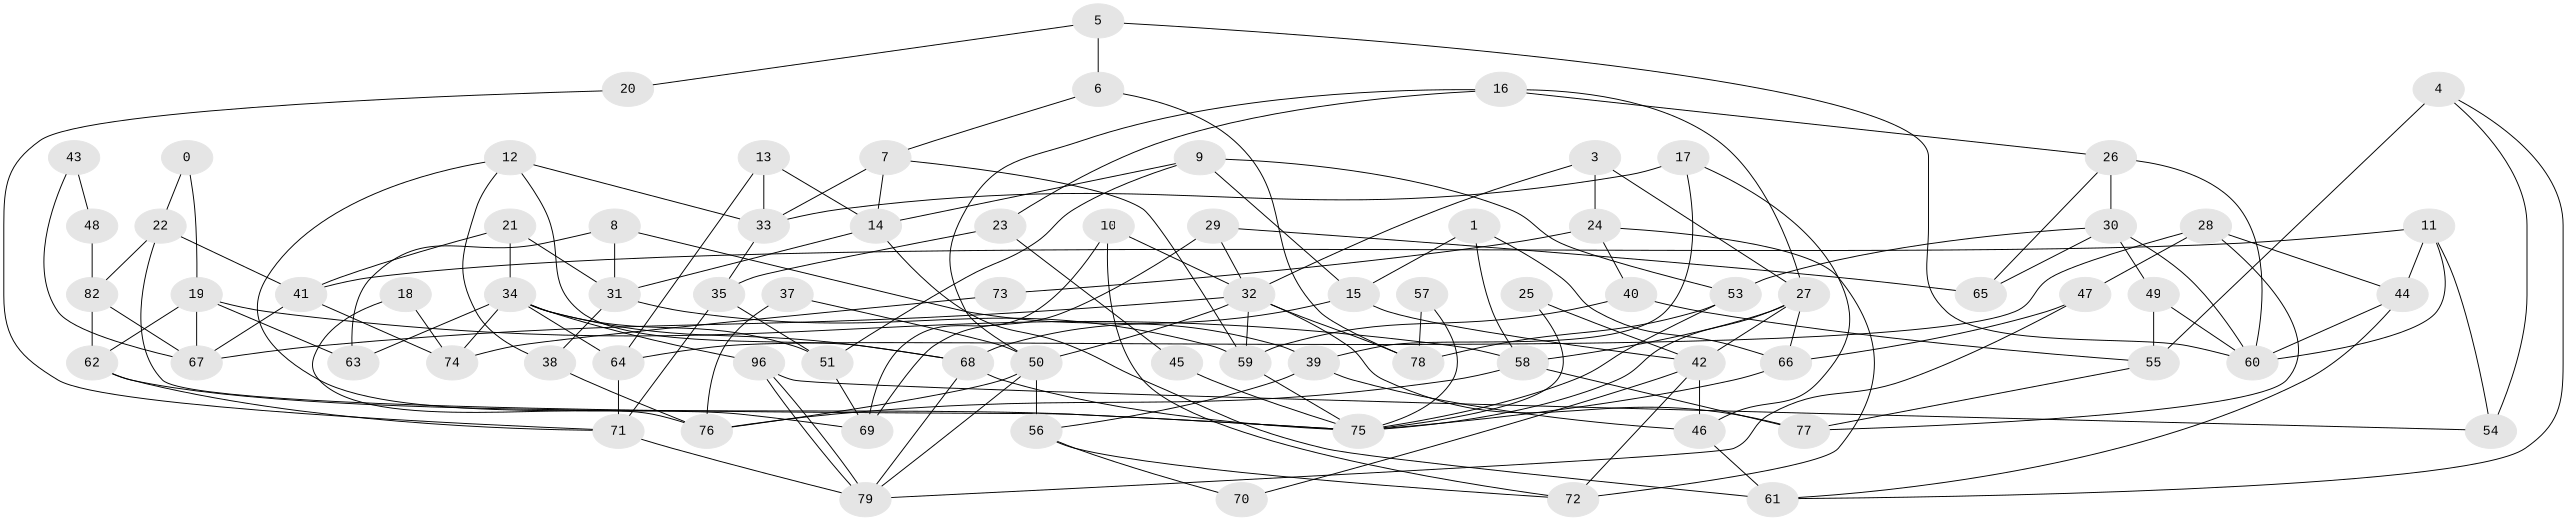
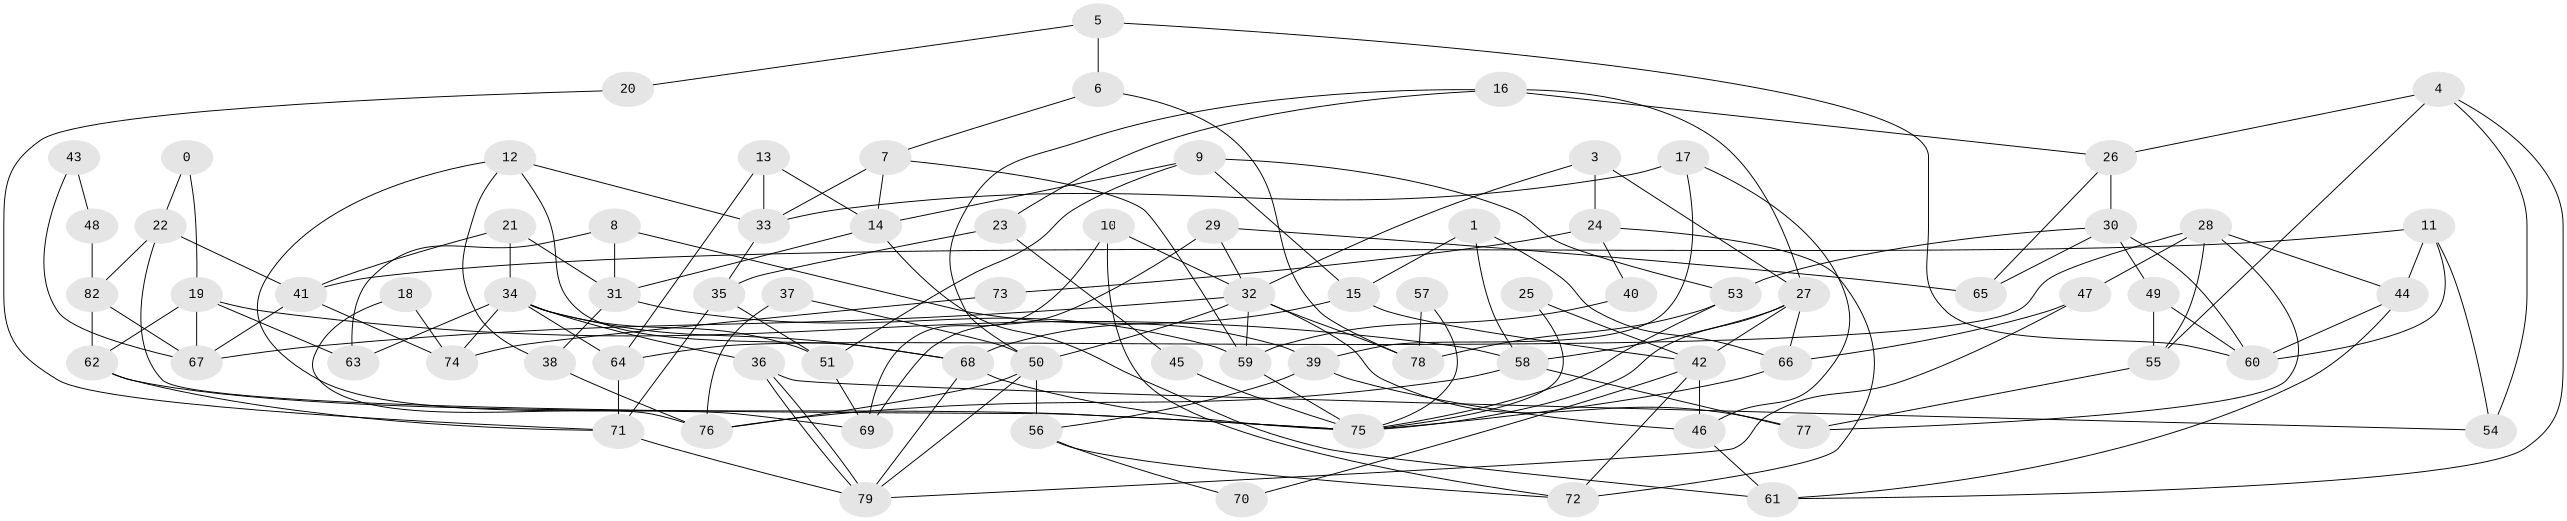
(2246, 219) -> (2275, 123)
(1891, 338) -> (2193, 298)
(759, 363) -> (759, 363)
